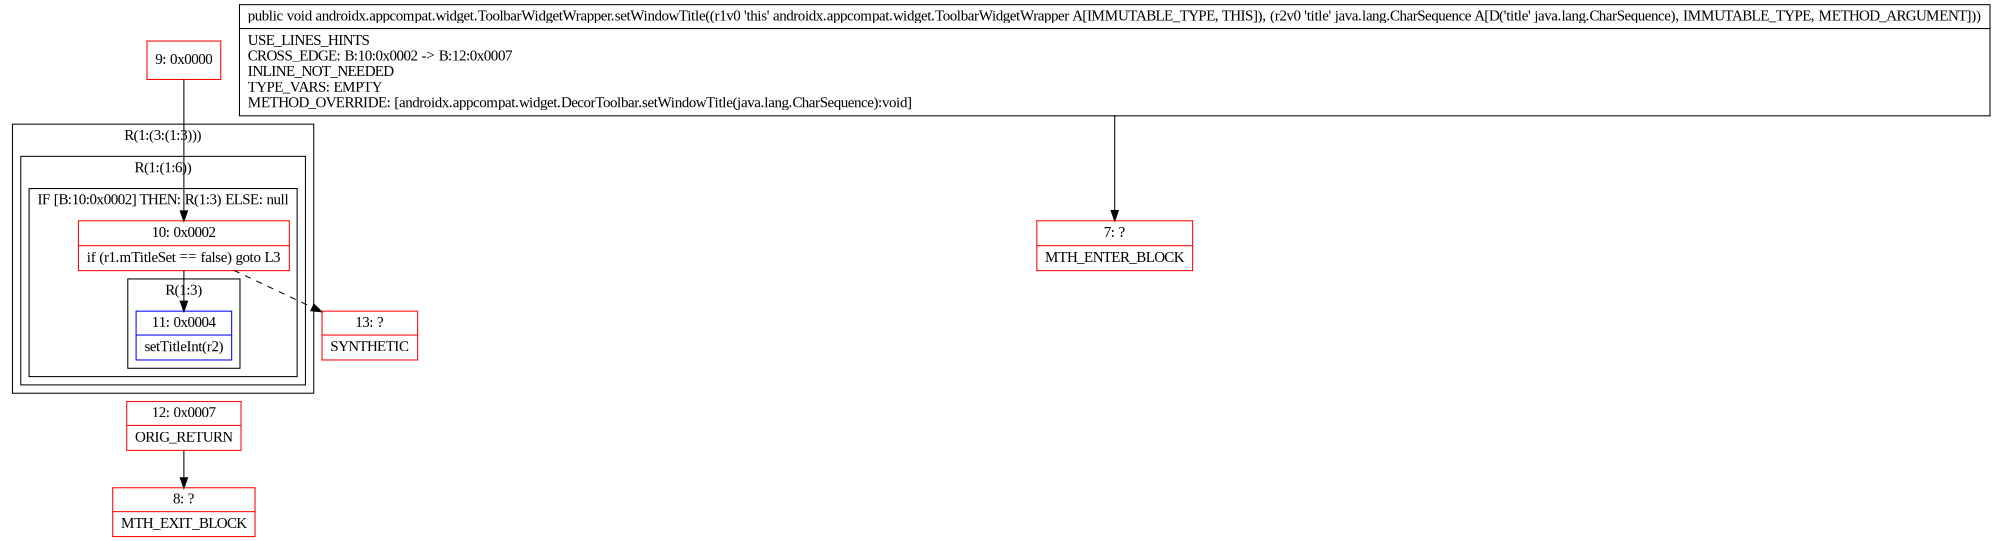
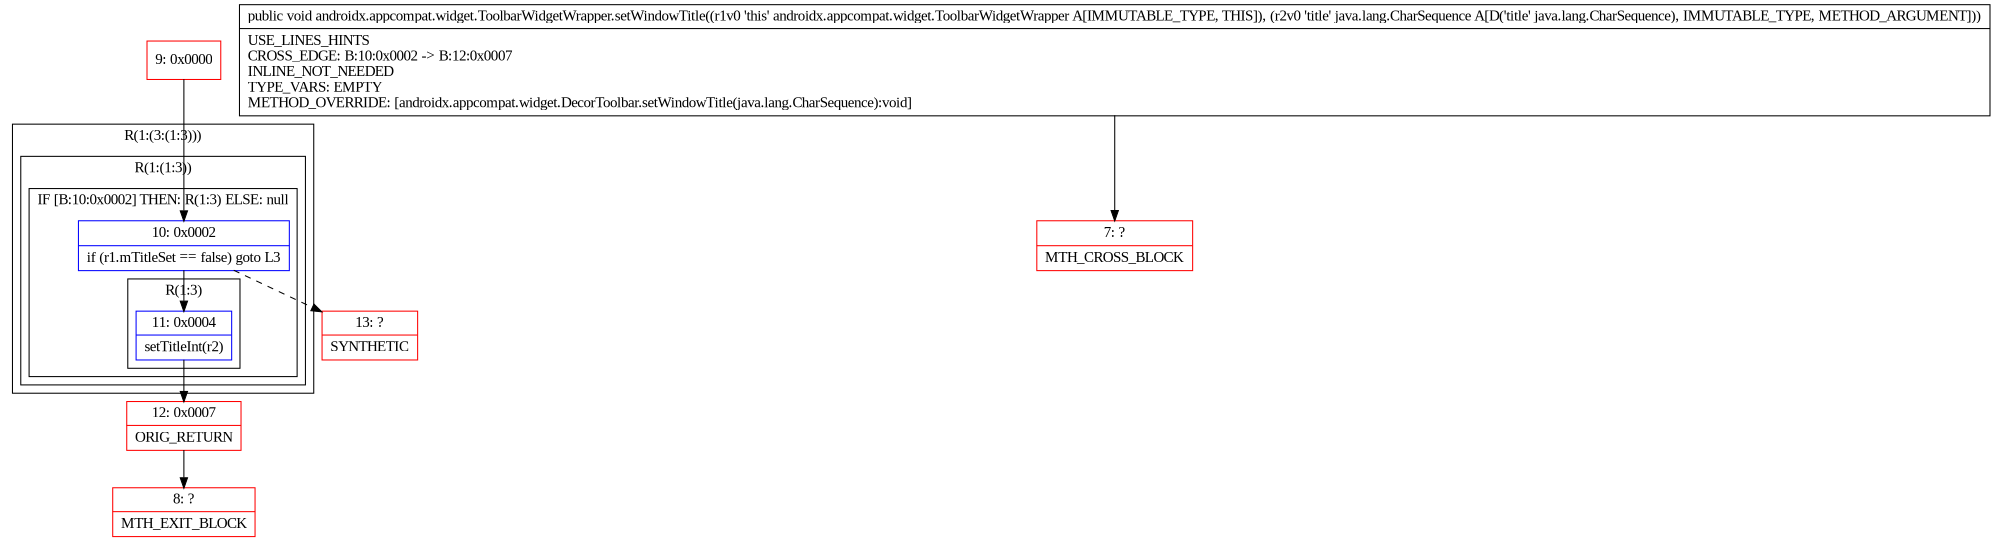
(163, 168) -> (163, 168)
(184, 246) -> (184, 246)
(1115, 258) -> (1114, 258)
none -> (184, 376)
